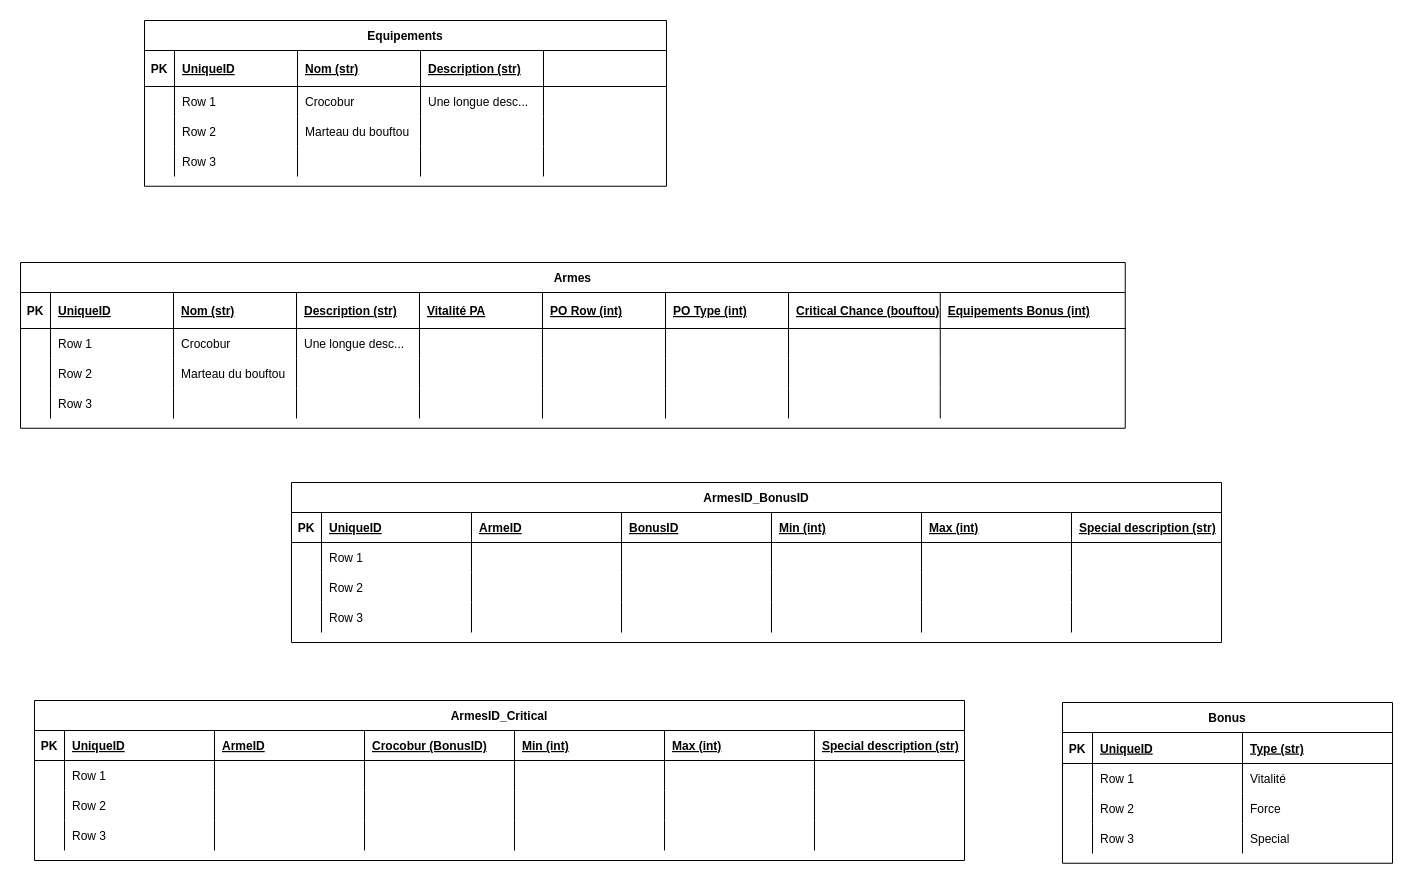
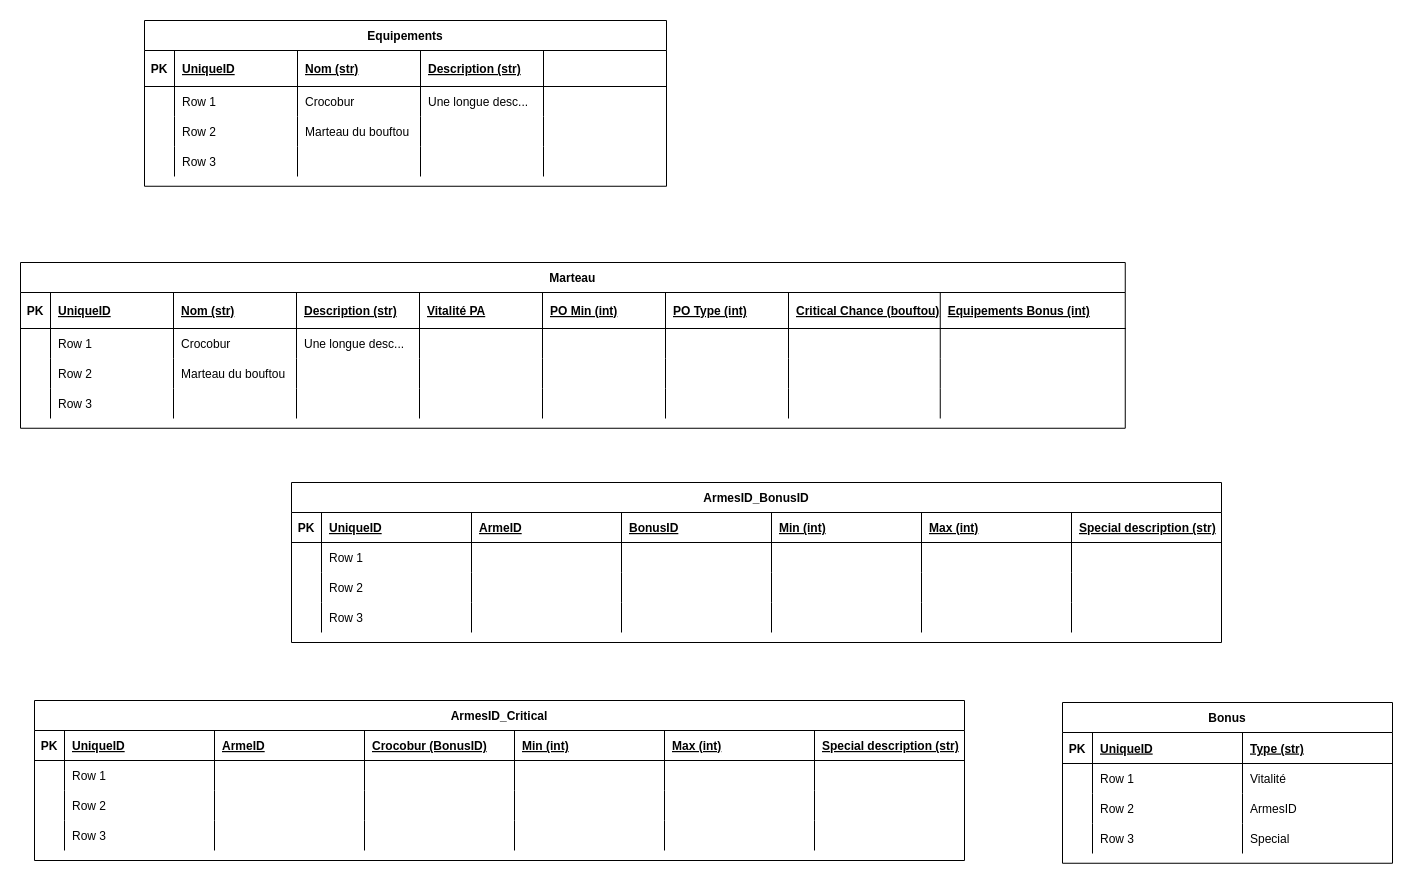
(572, 278) -> (572, 278)
(586, 311) -> (584, 311)
(1267, 809) -> (1274, 809)
